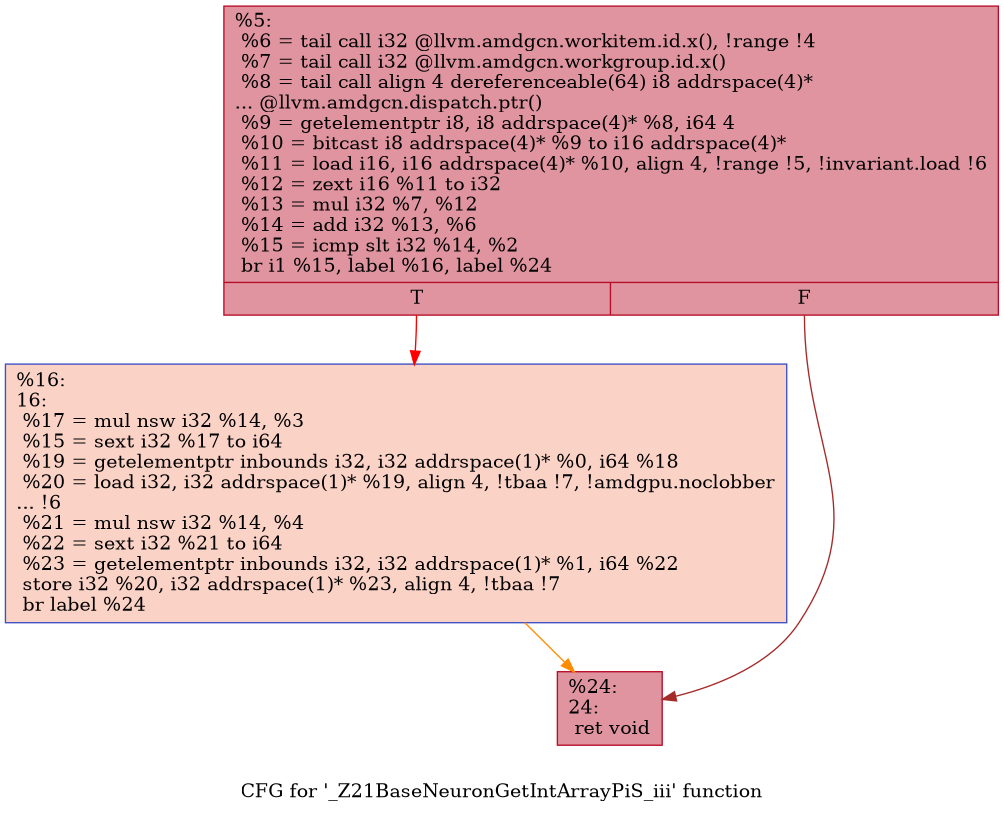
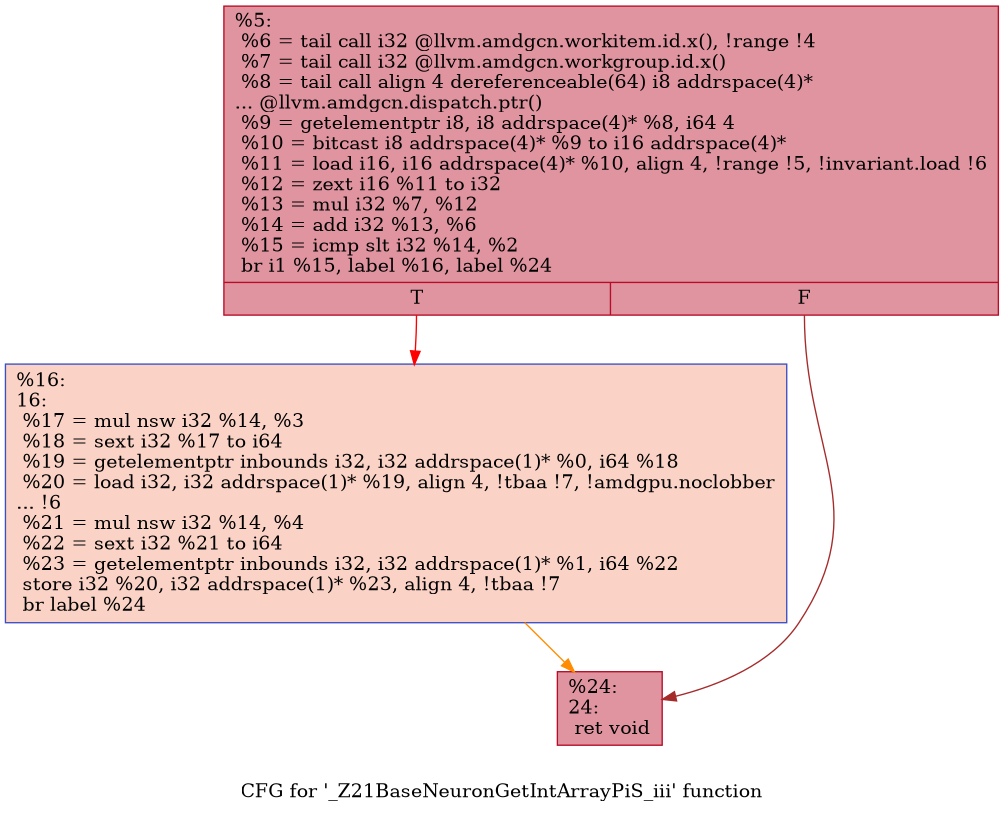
(150, 442) -> (150, 442)
